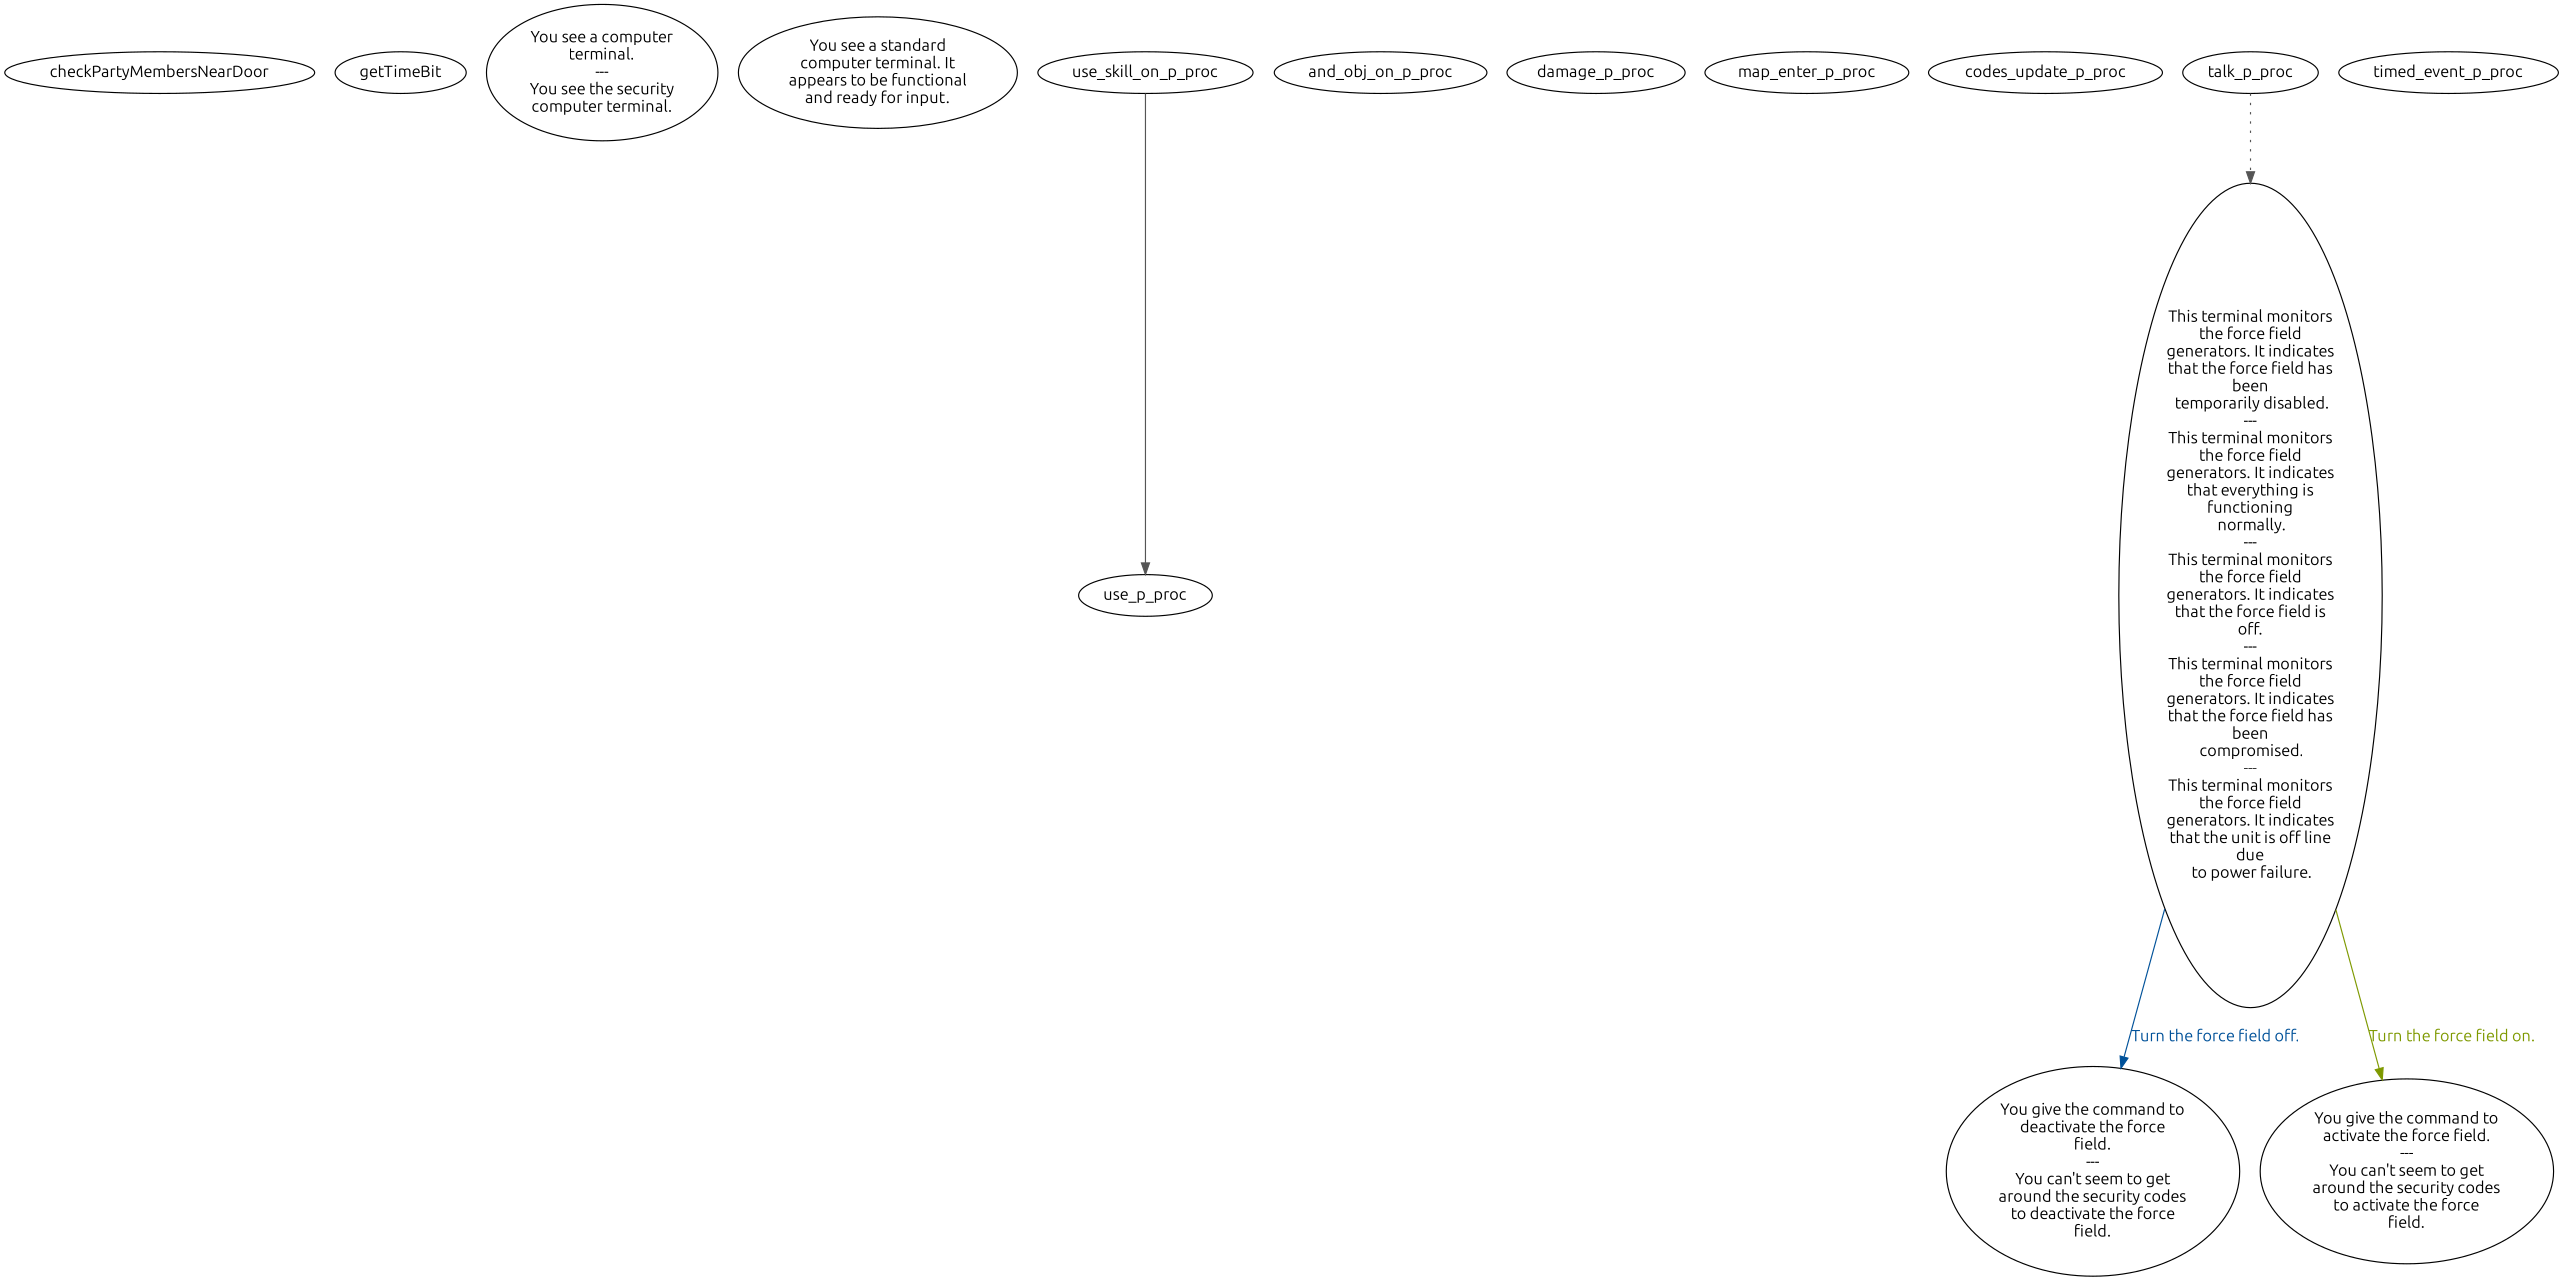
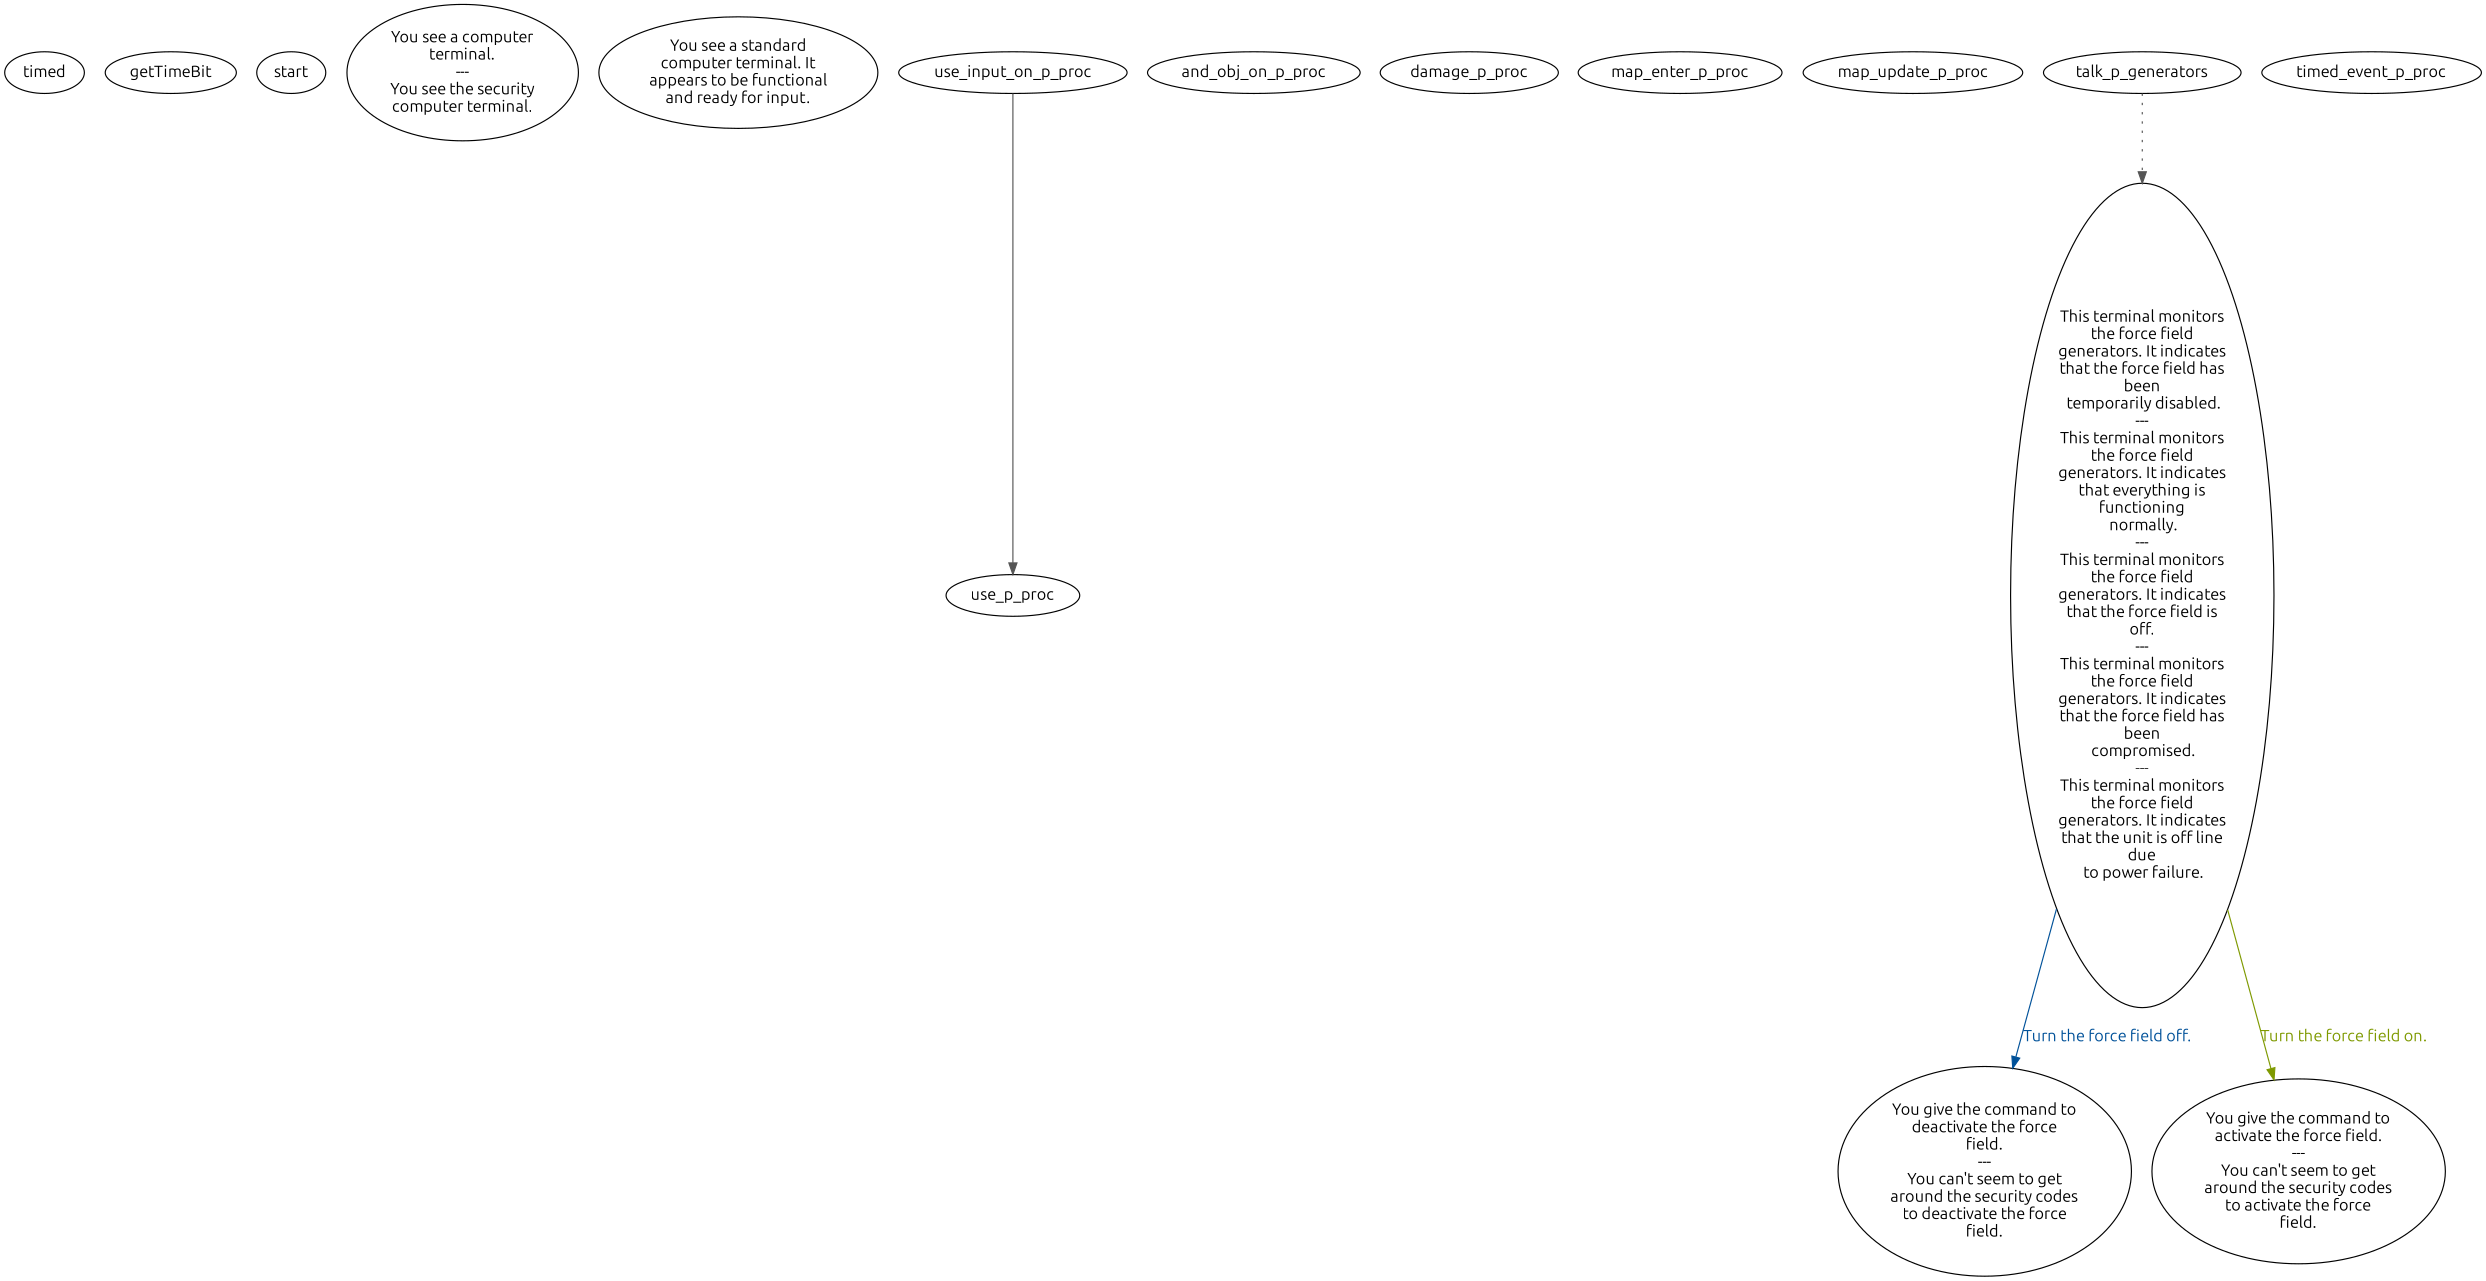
(160, 73) -> (45, 73)
none -> (291, 73)
(1145, 73) -> (1013, 73)
(2046, 73) -> (1913, 73)
(2251, 73) -> (2142, 73)
